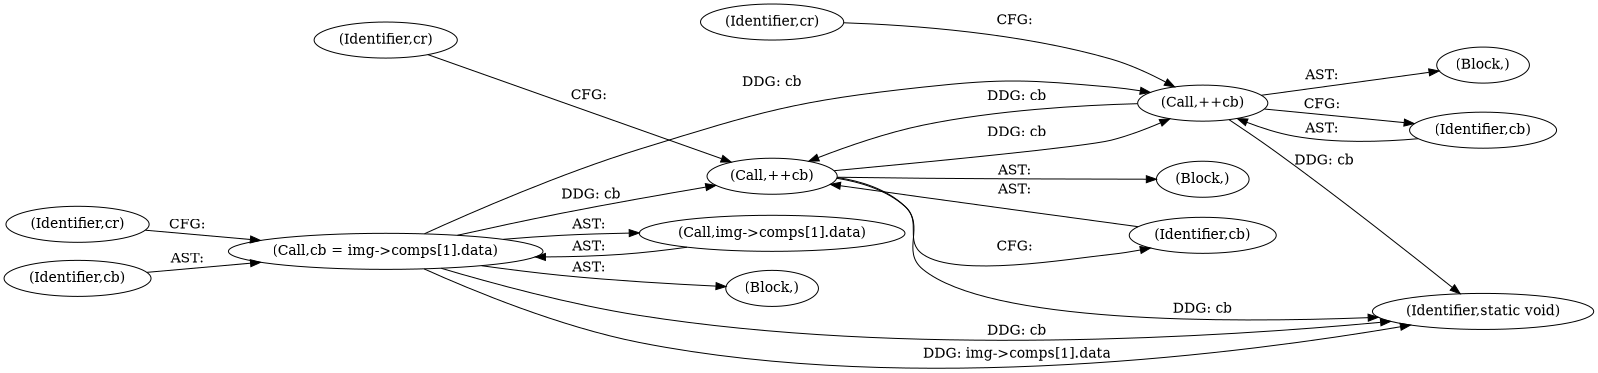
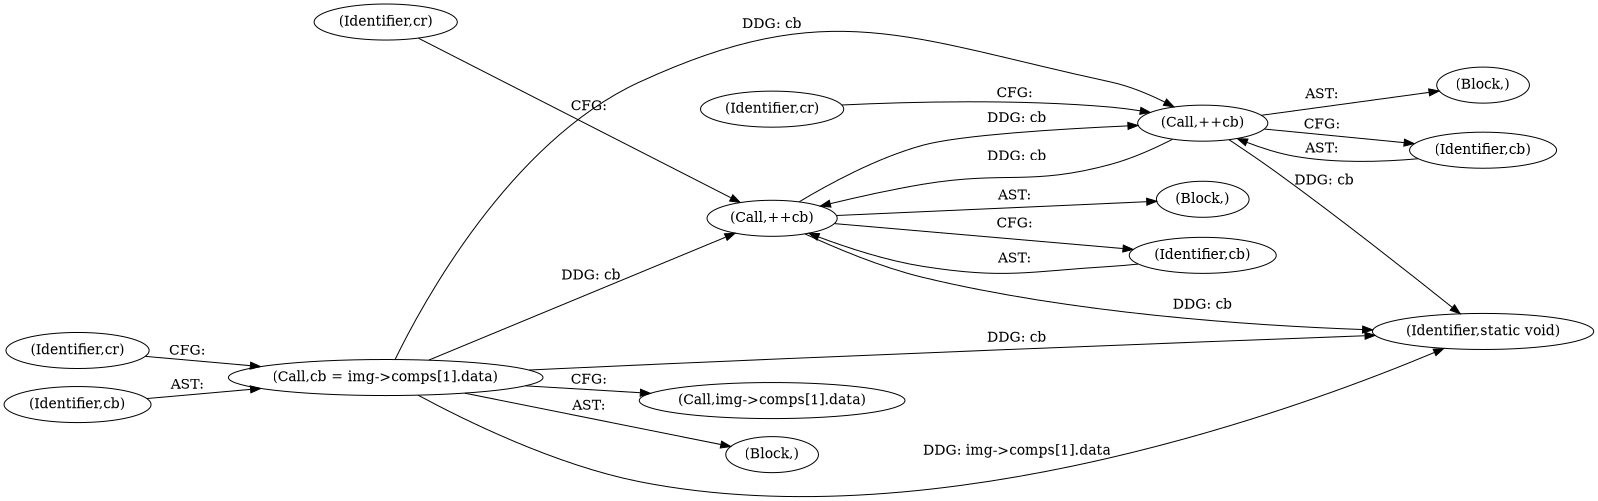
(591, 225) -> (591, 380)
(616, 255) -> none
